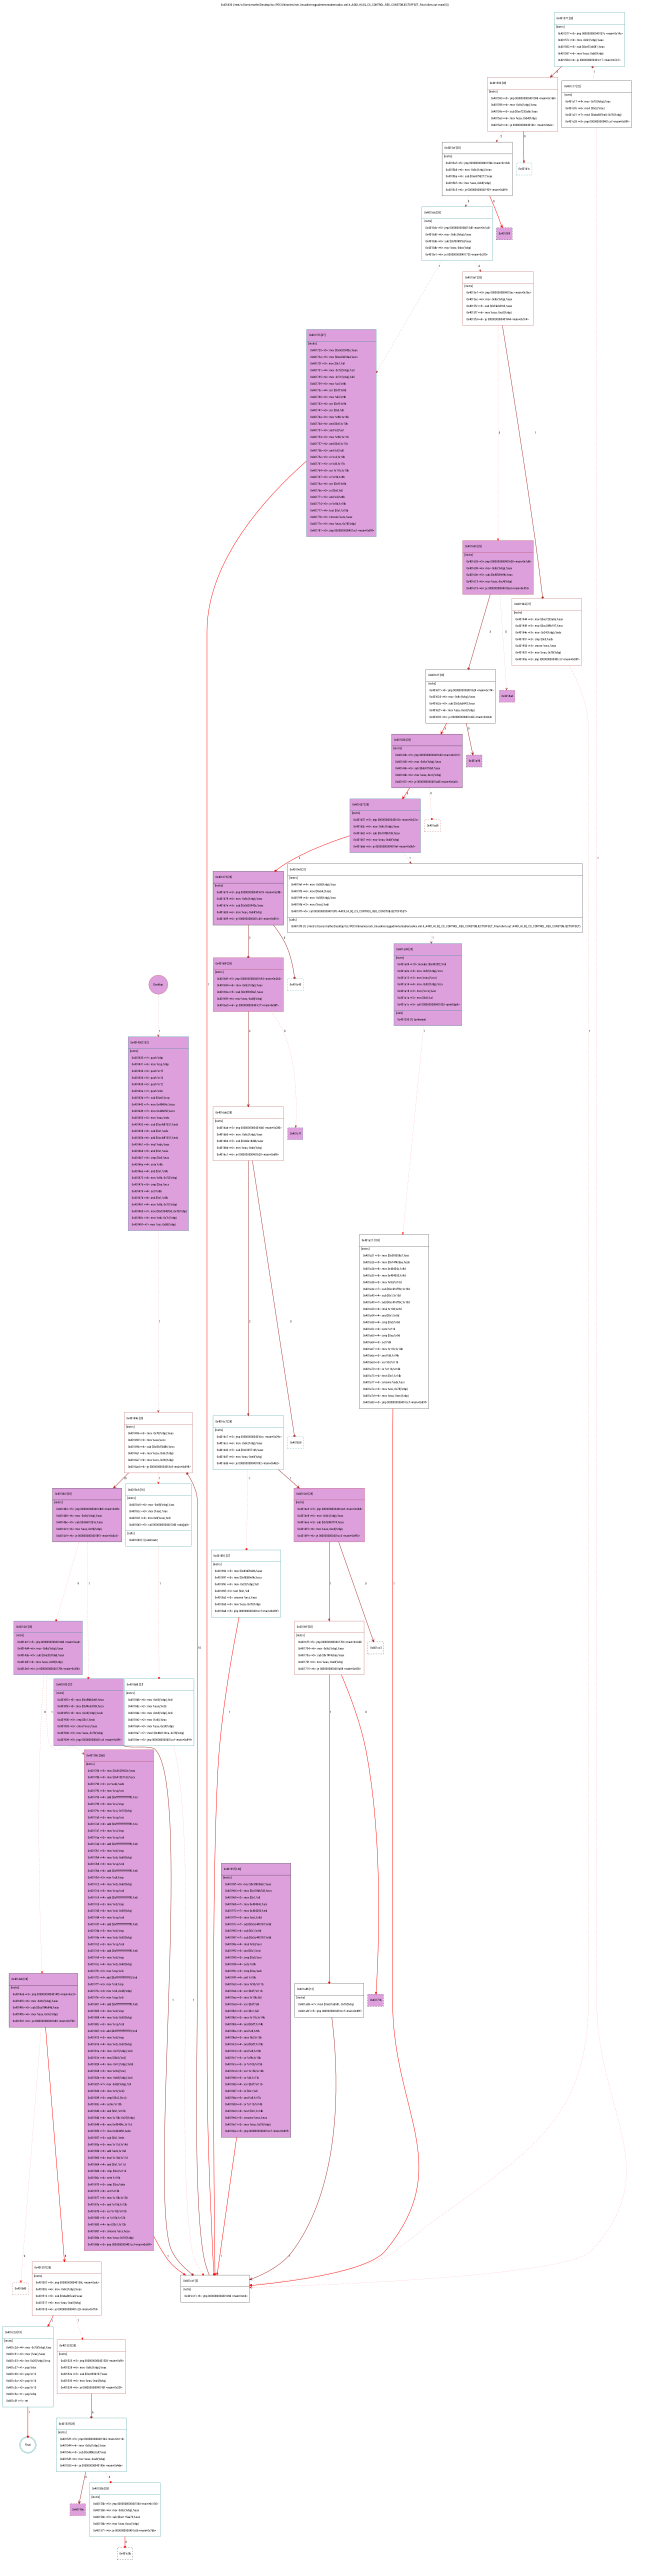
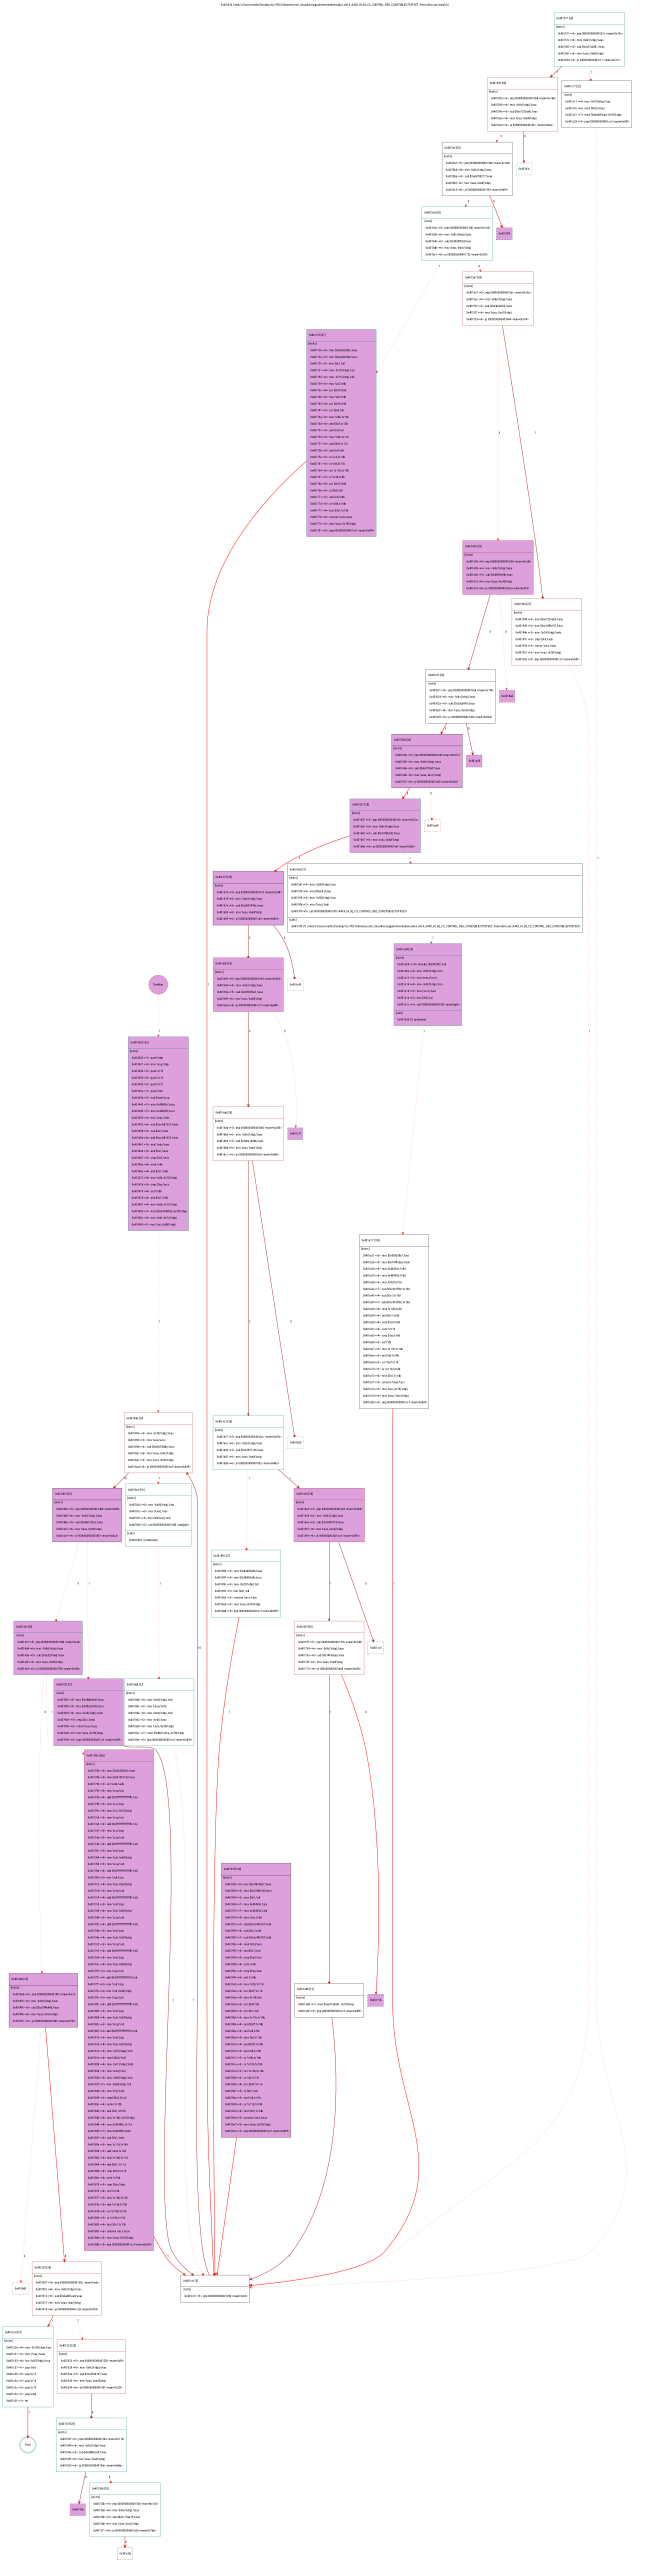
(593, 74) -> (590, 73)
(125, 2541) -> (125, 2541)
